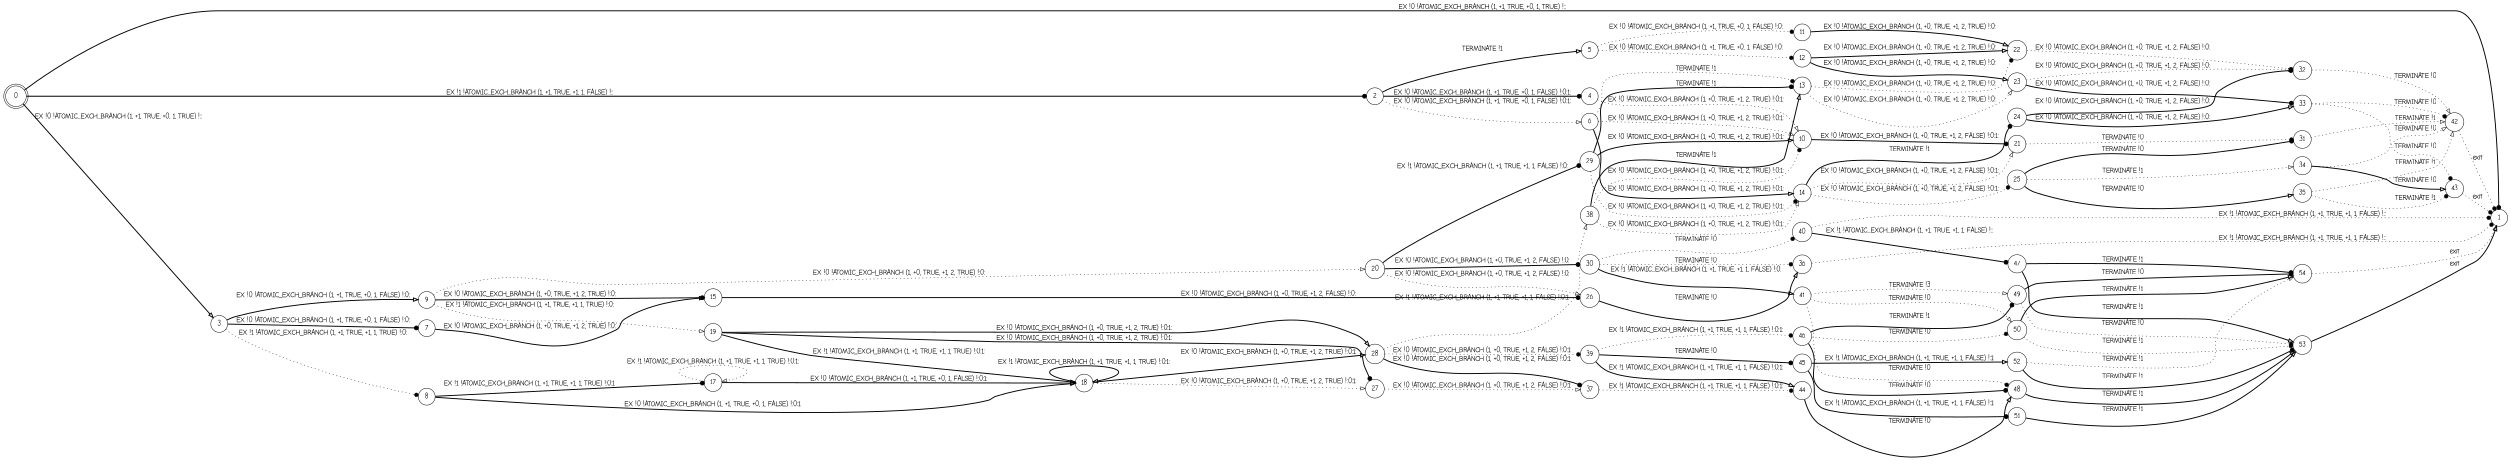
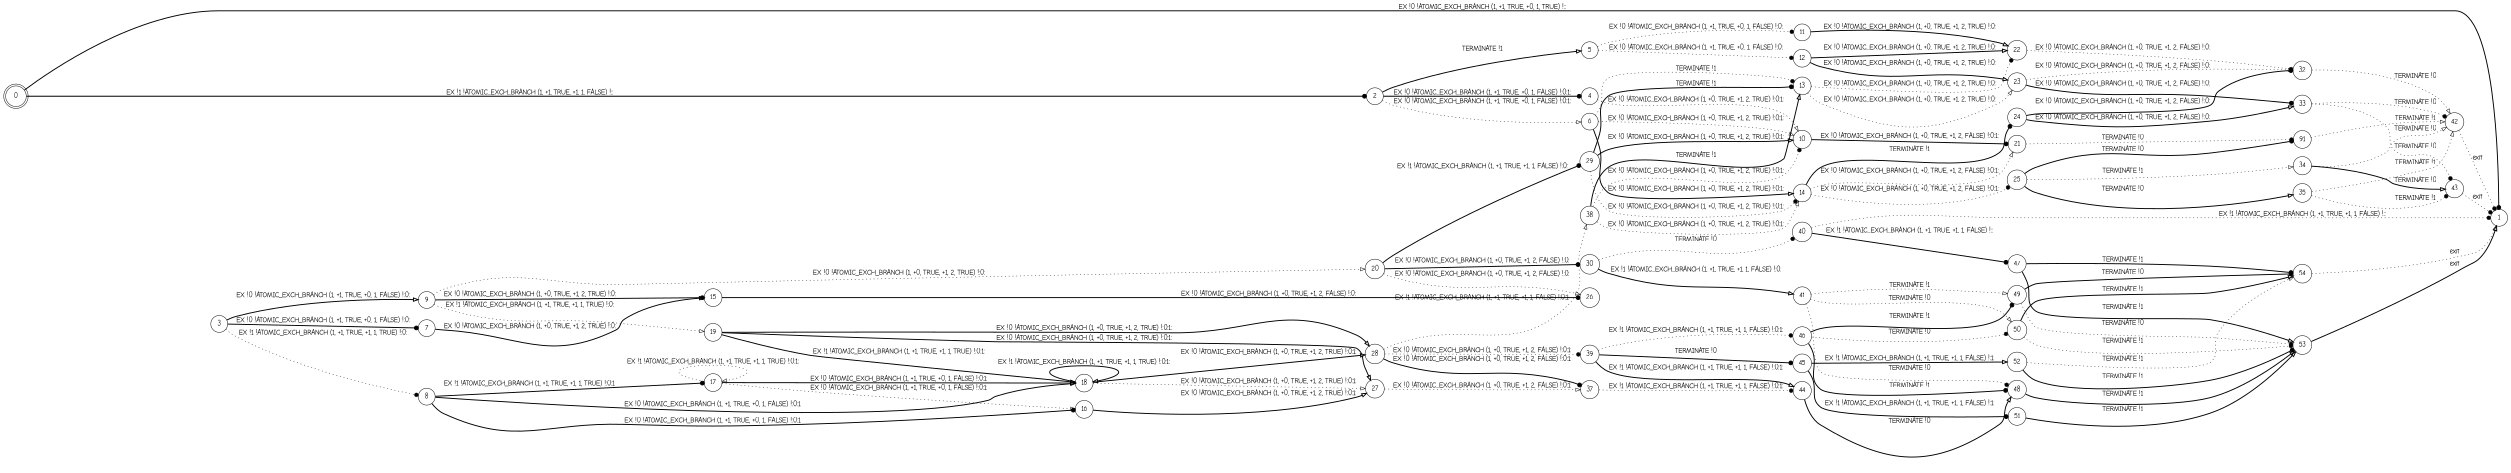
(2302, 139) -> (2302, 139)
(117, 209) -> none
(1802, 264) -> none
(1910, 285) -> (1910, 285)
(1055, 342) -> (1055, 342)
(1910, 386) -> (1910, 386)
none -> (1084, 409)
